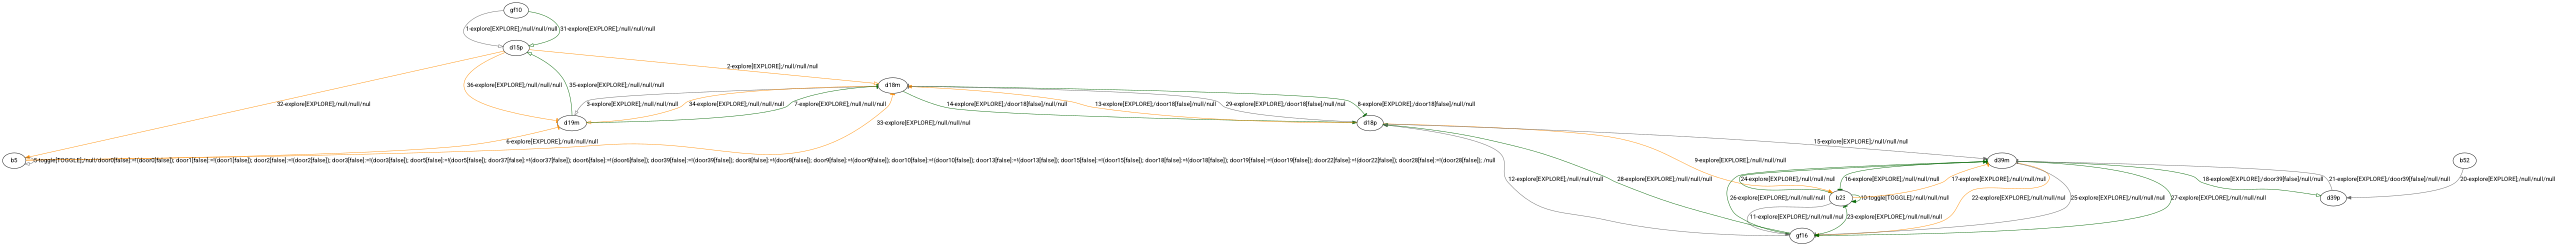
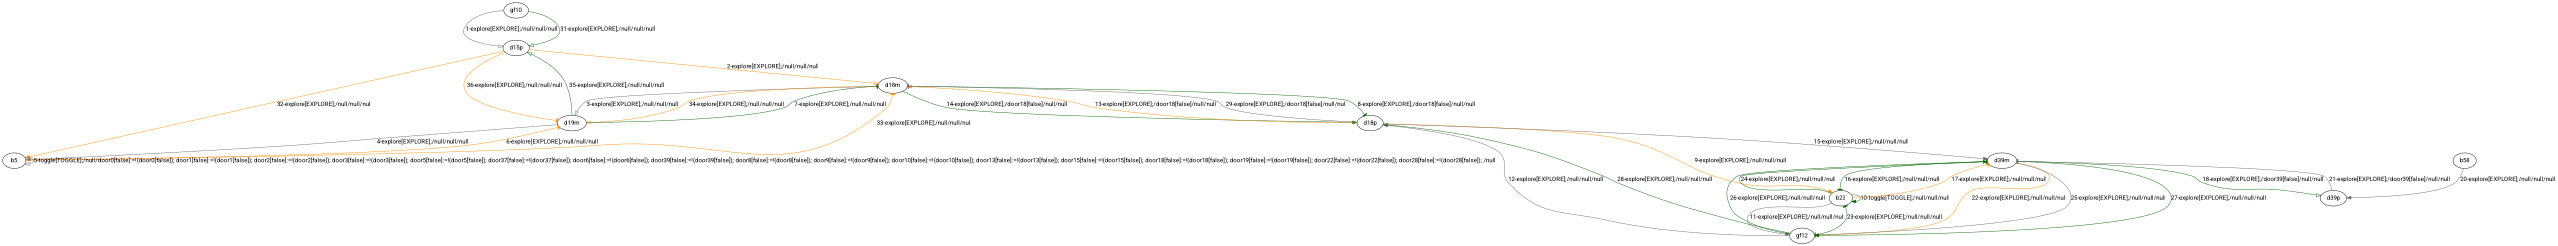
none -> (294, 145)
(2465, 161) -> (2465, 161)
(1802, 236) -> (1802, 236)
